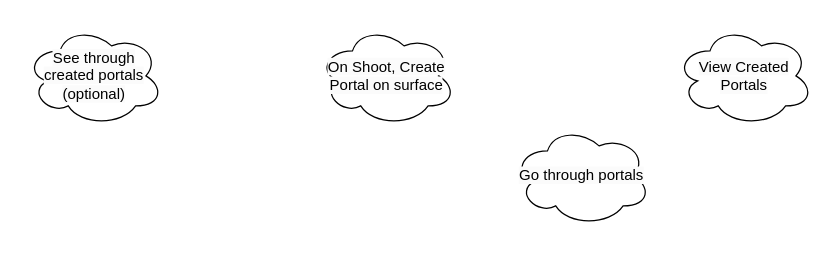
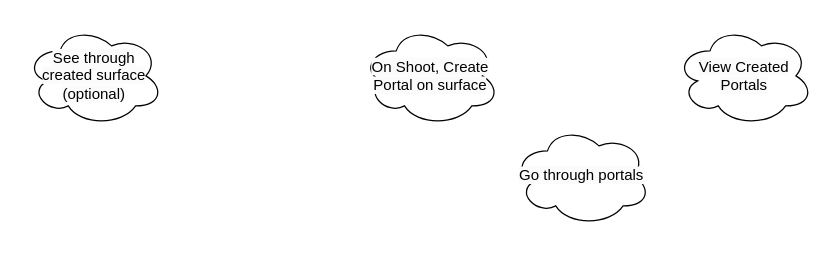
(94, 76) -> (94, 76)
(387, 76) -> (431, 76)
